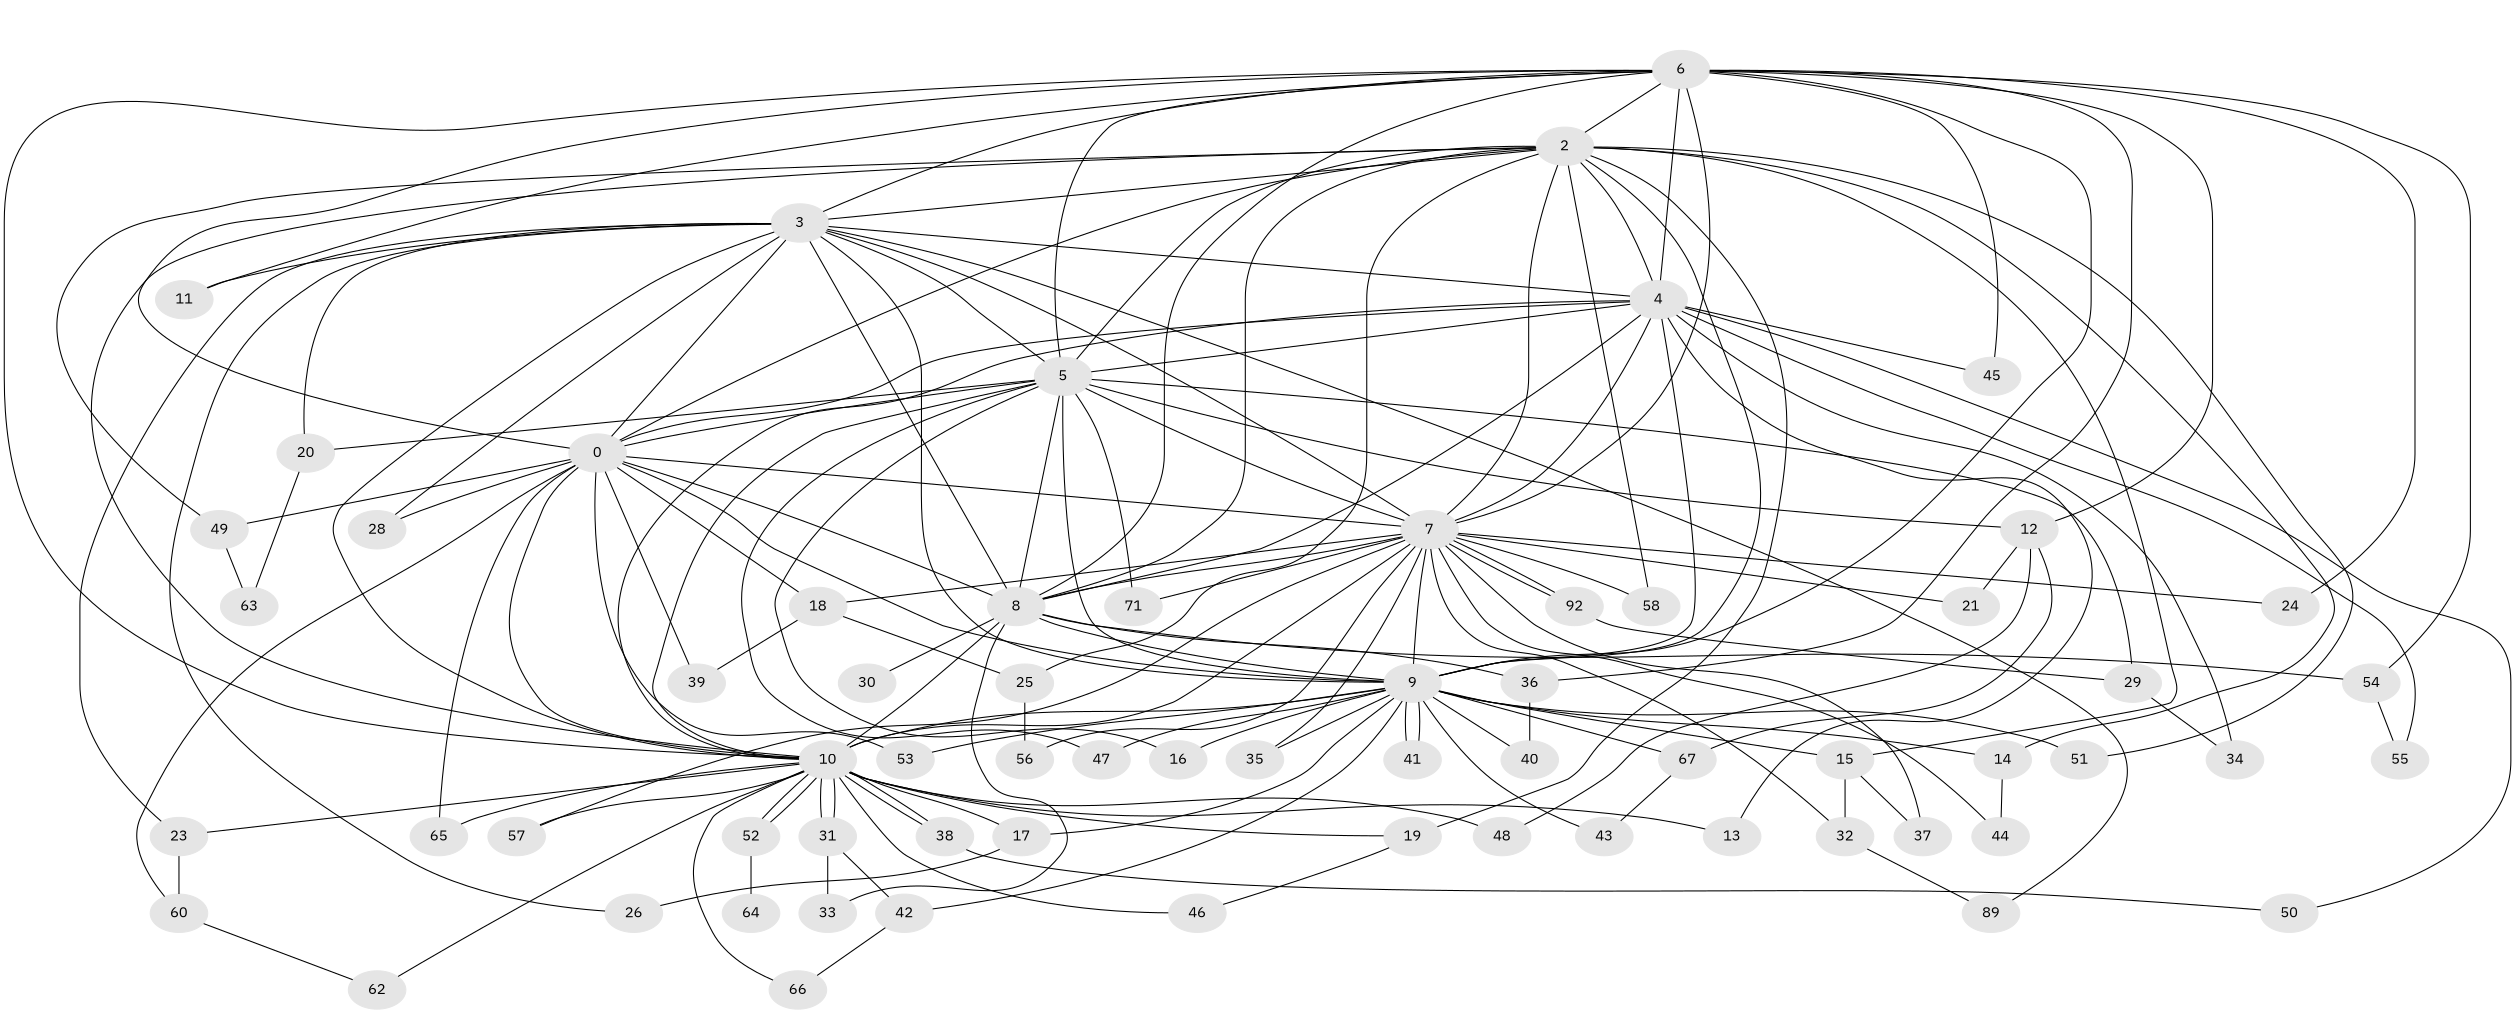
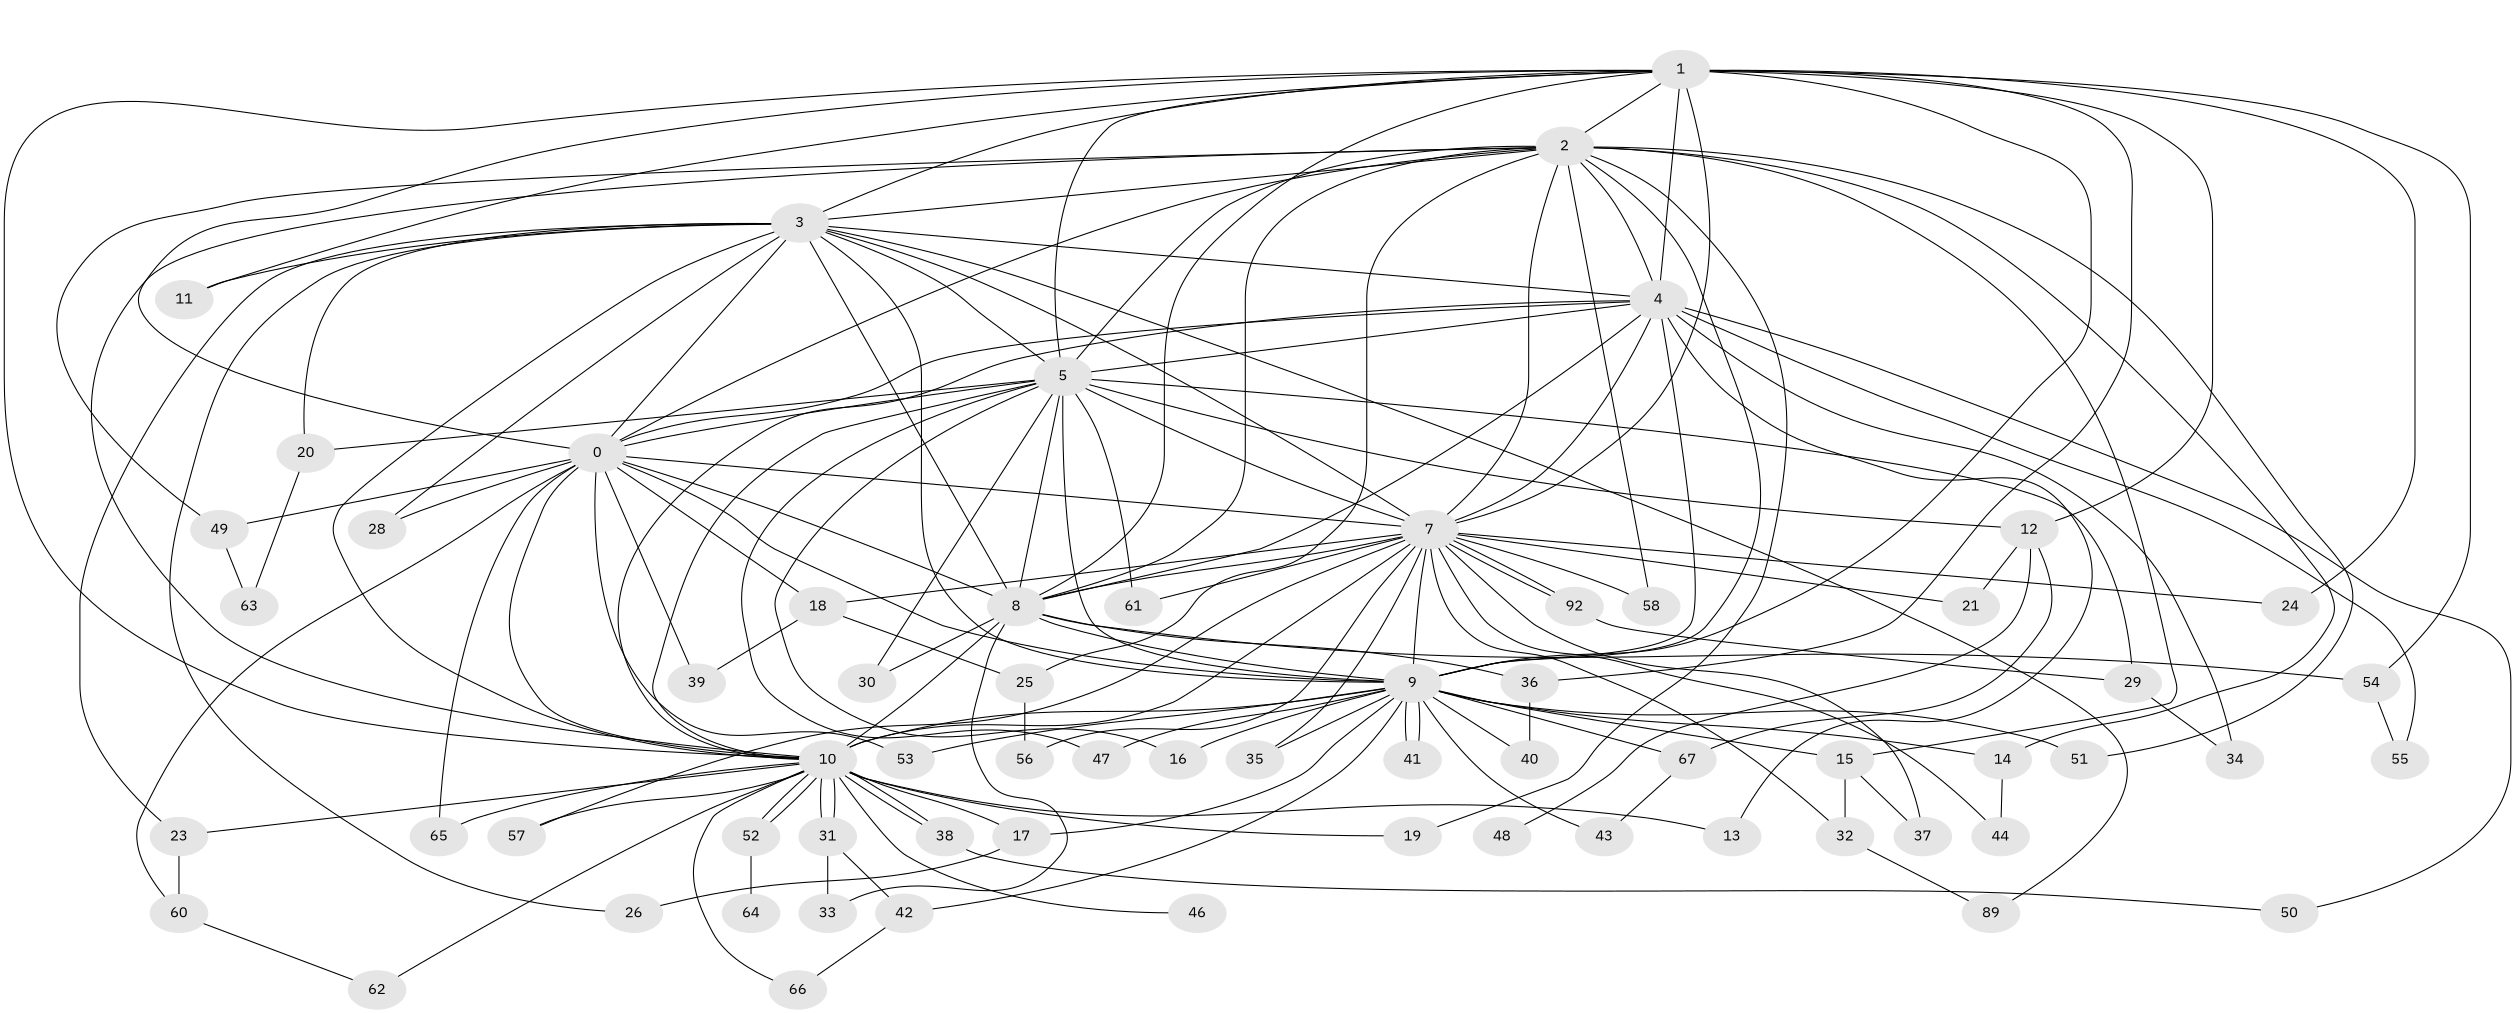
(1681, 70) -> (1681, 70)
(1992, 376) -> none
none -> (965, 530)
(1133, 606) -> (1133, 606)
(1163, 802) -> none
(1307, 878) -> none
